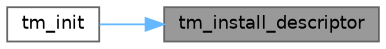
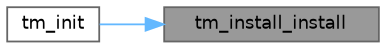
(272, 24) -> (272, 24)
